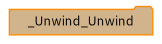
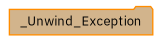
(81, 22) -> (81, 22)
